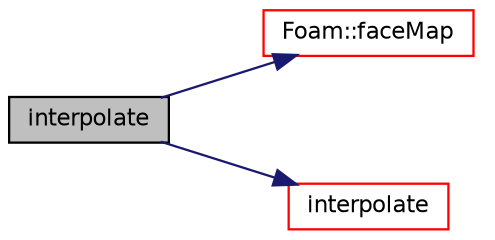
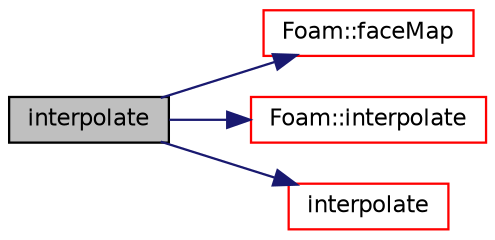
none -> (369, 120)
